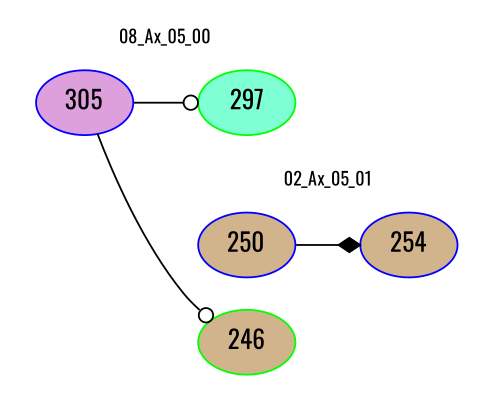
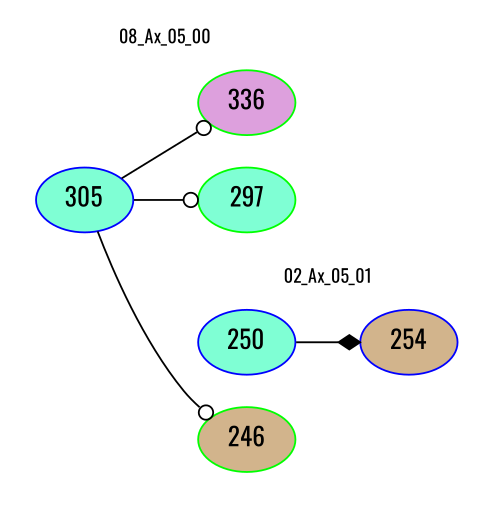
(85, 103) -> (85, 200)
none -> (247, 103)
(247, 245) -> (247, 342)
